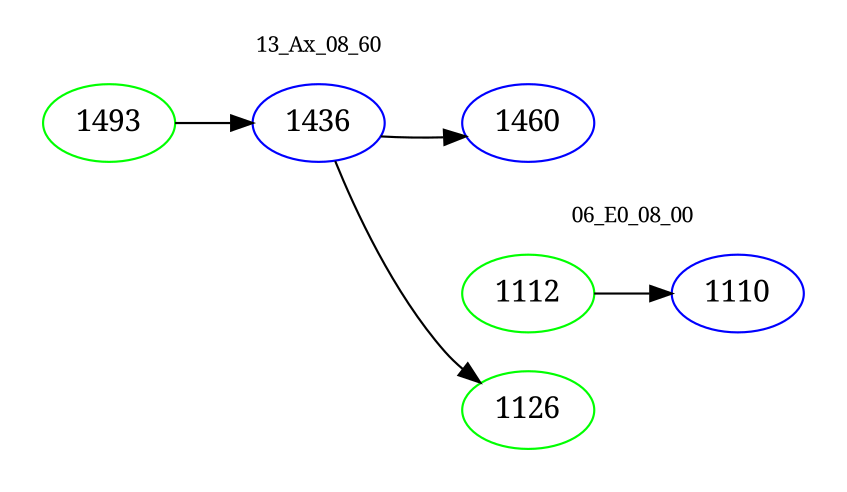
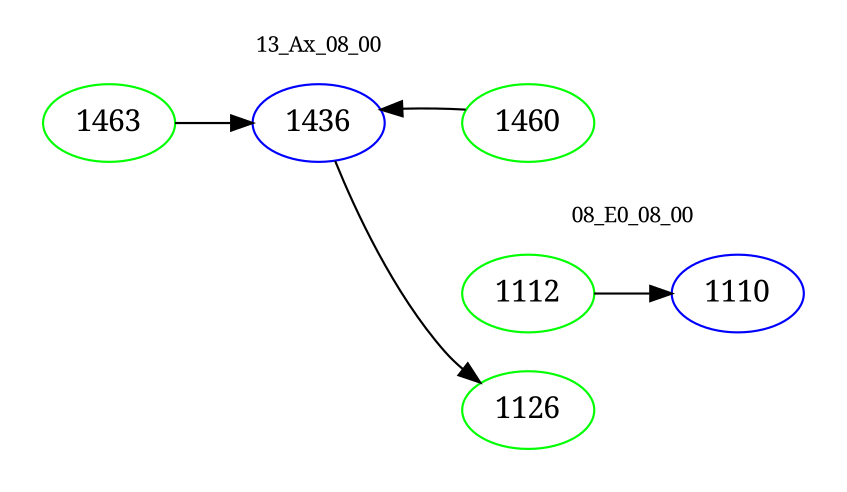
(319, 46) -> (319, 46)
(109, 123) -> (109, 123)
(528, 123) -> (528, 123)
(412, 138) -> (434, 109)
(633, 217) -> (633, 217)
